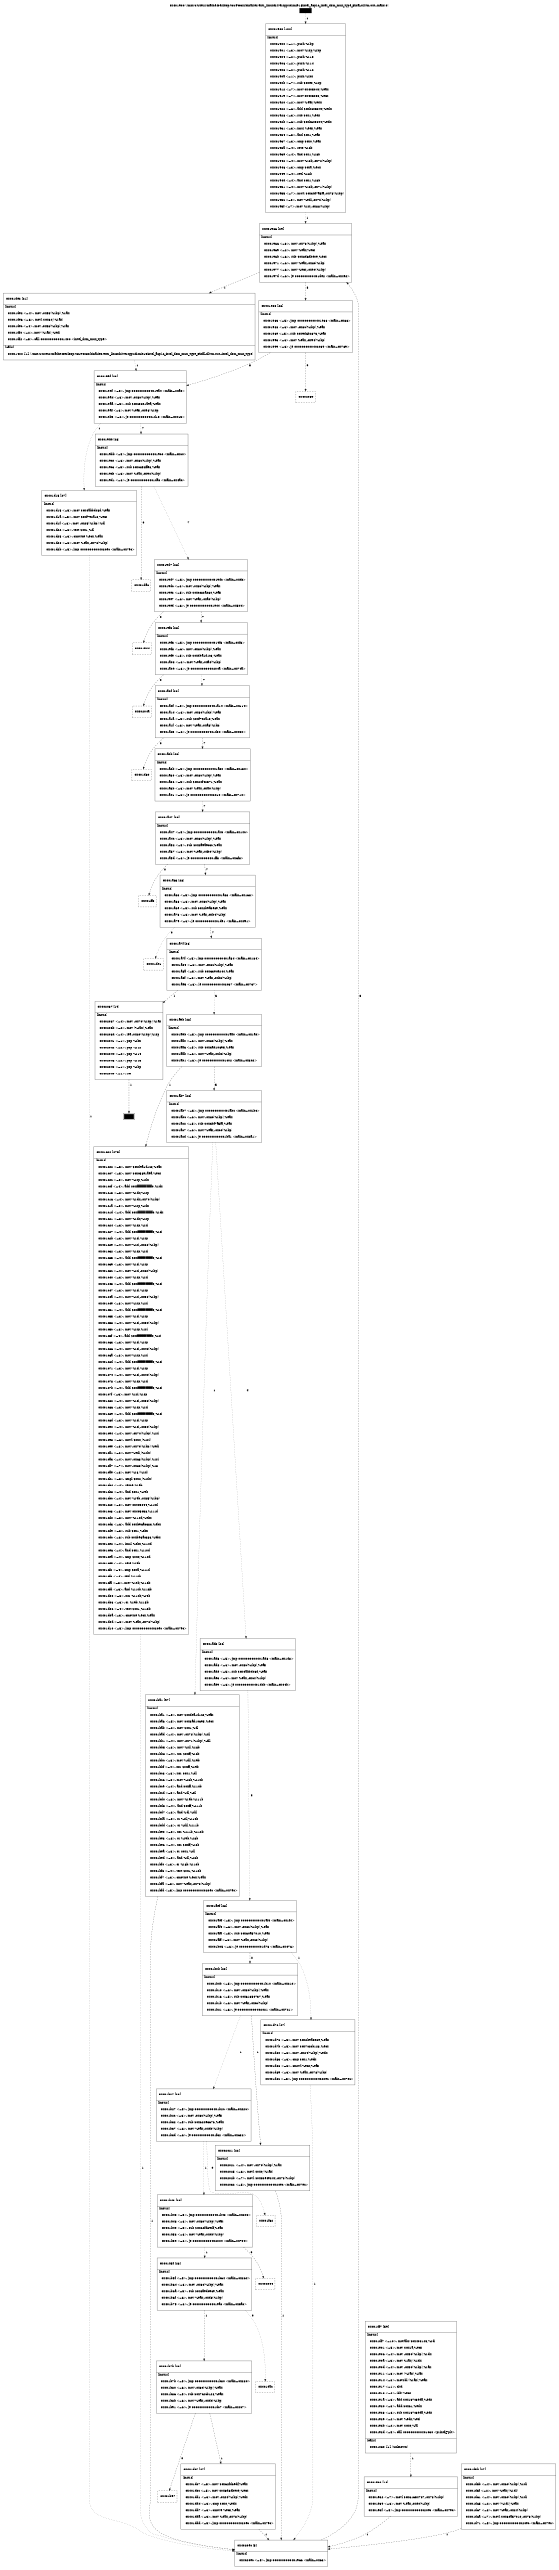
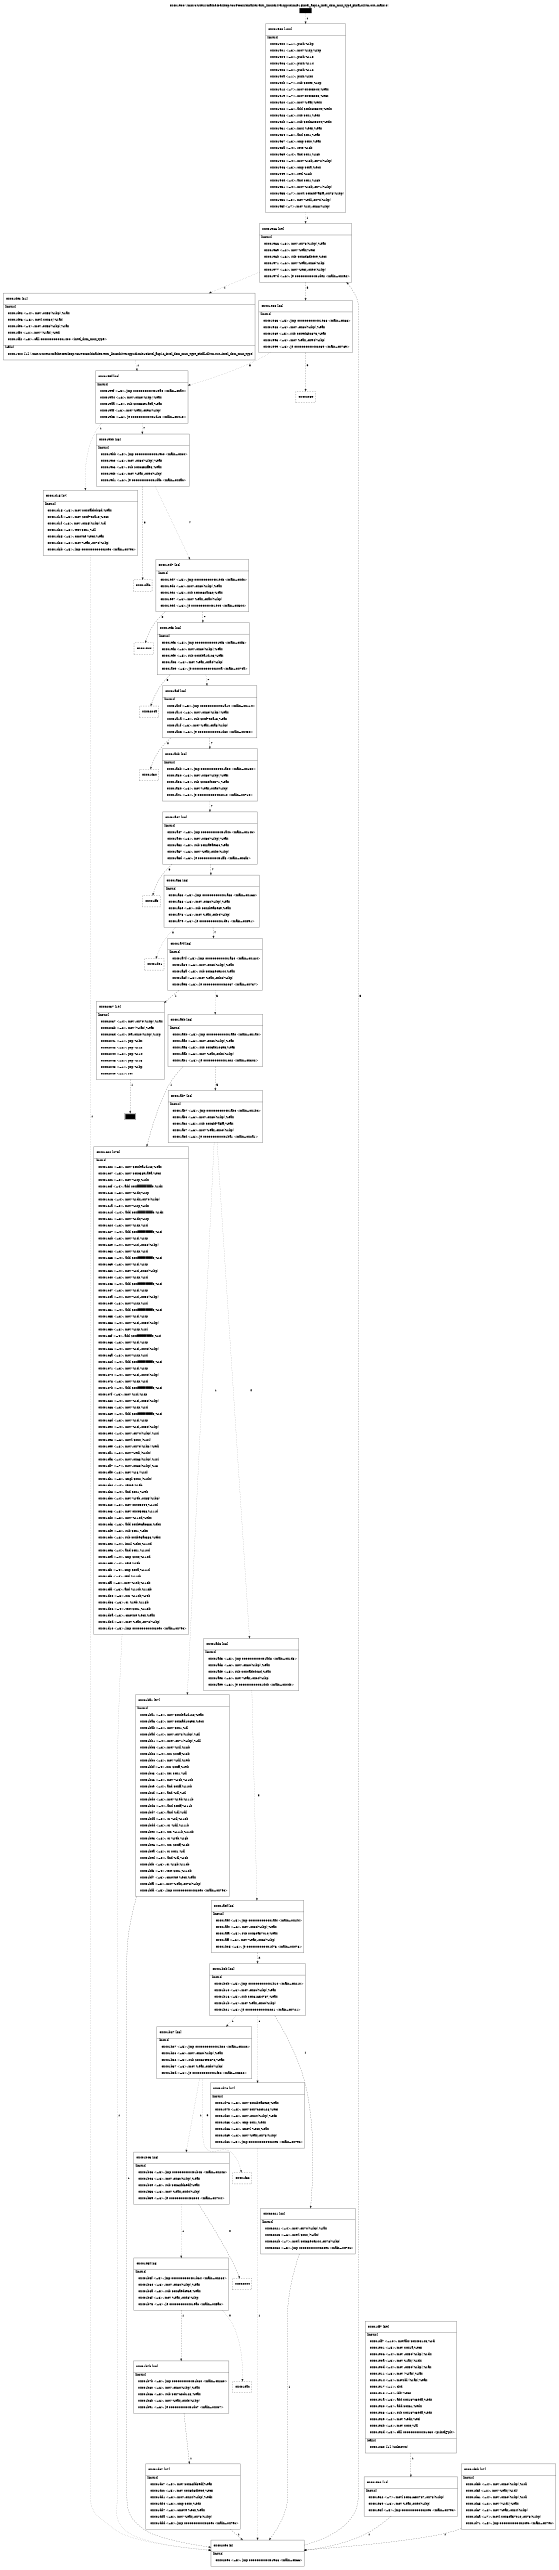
(235, 282) -> (235, 282)
(230, 371) -> (231, 371)
(307, 1983) -> (258, 2048)
(167, 2497) -> none
